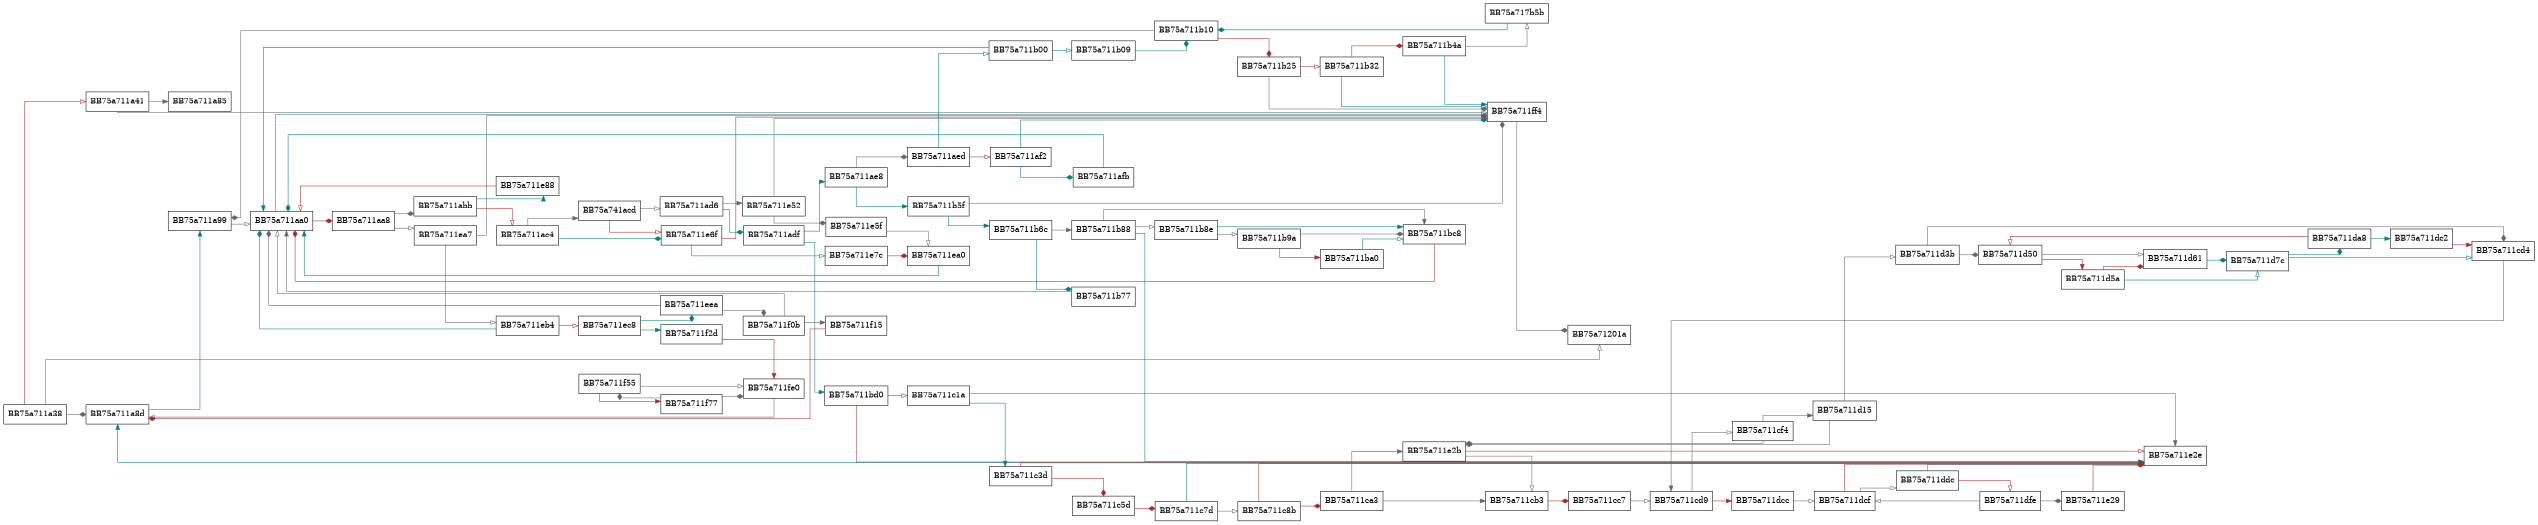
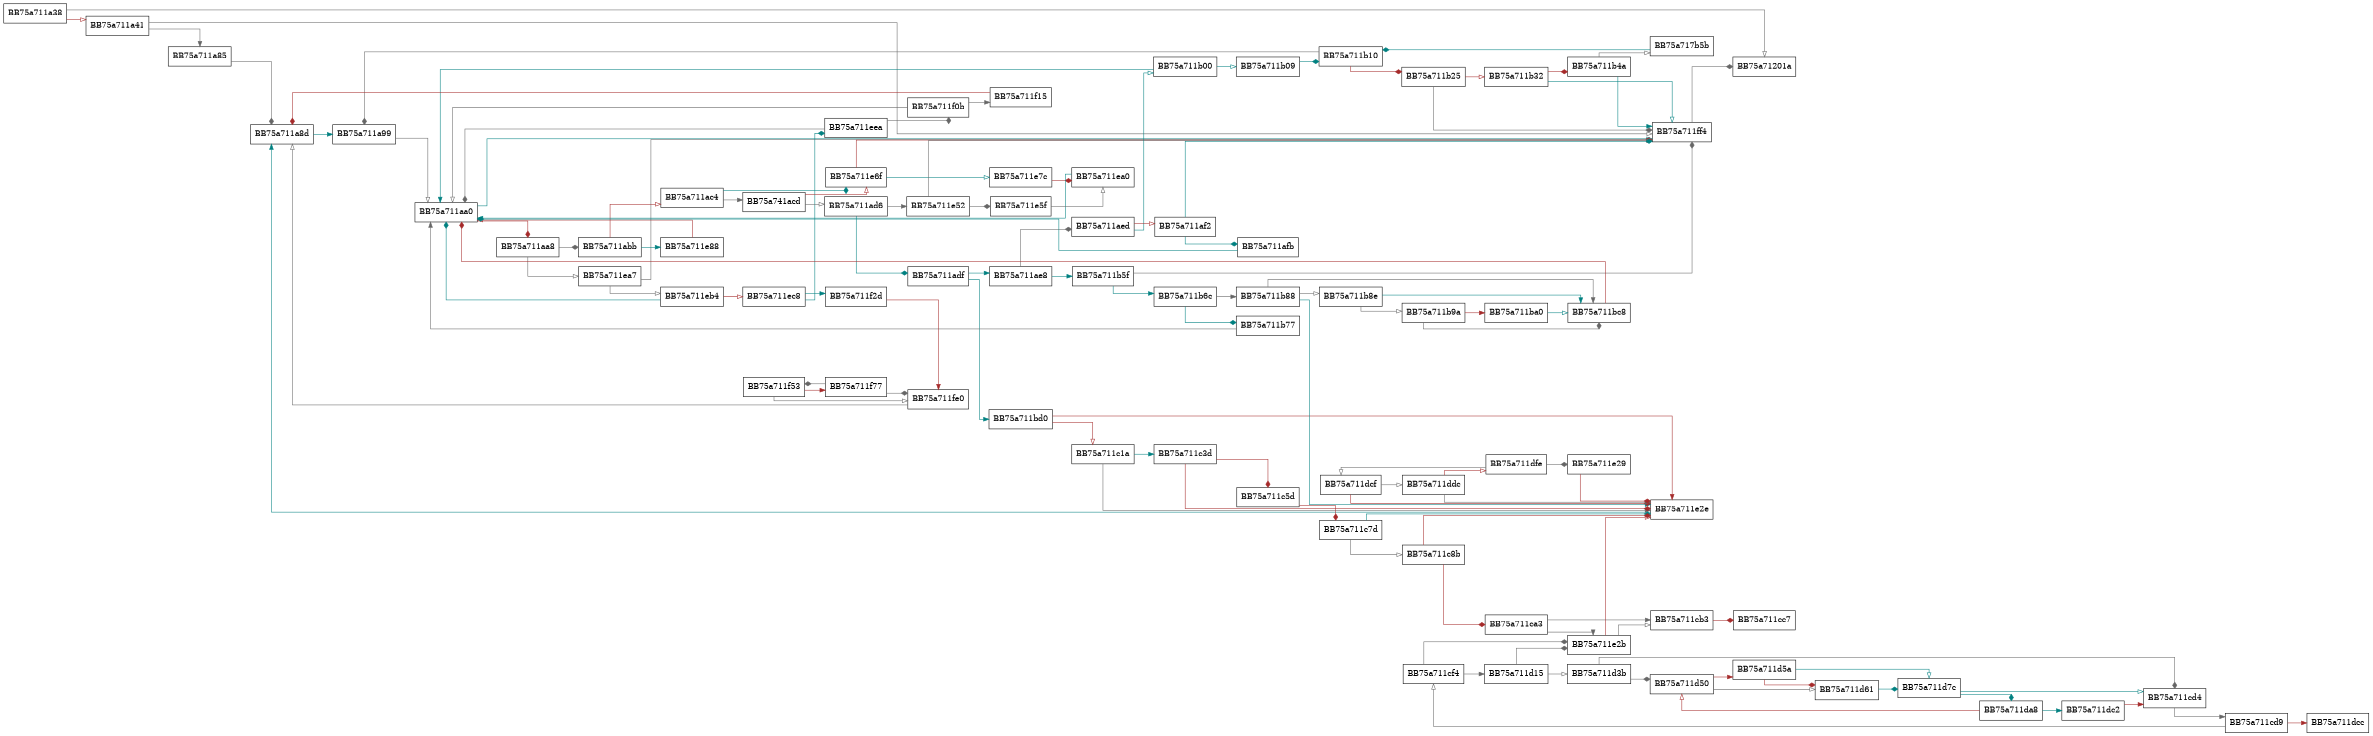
(610, 384) -> (774, 387)
(73, 414) -> (271, 70)
(1637, 501) -> none
(1801, 501) -> none
